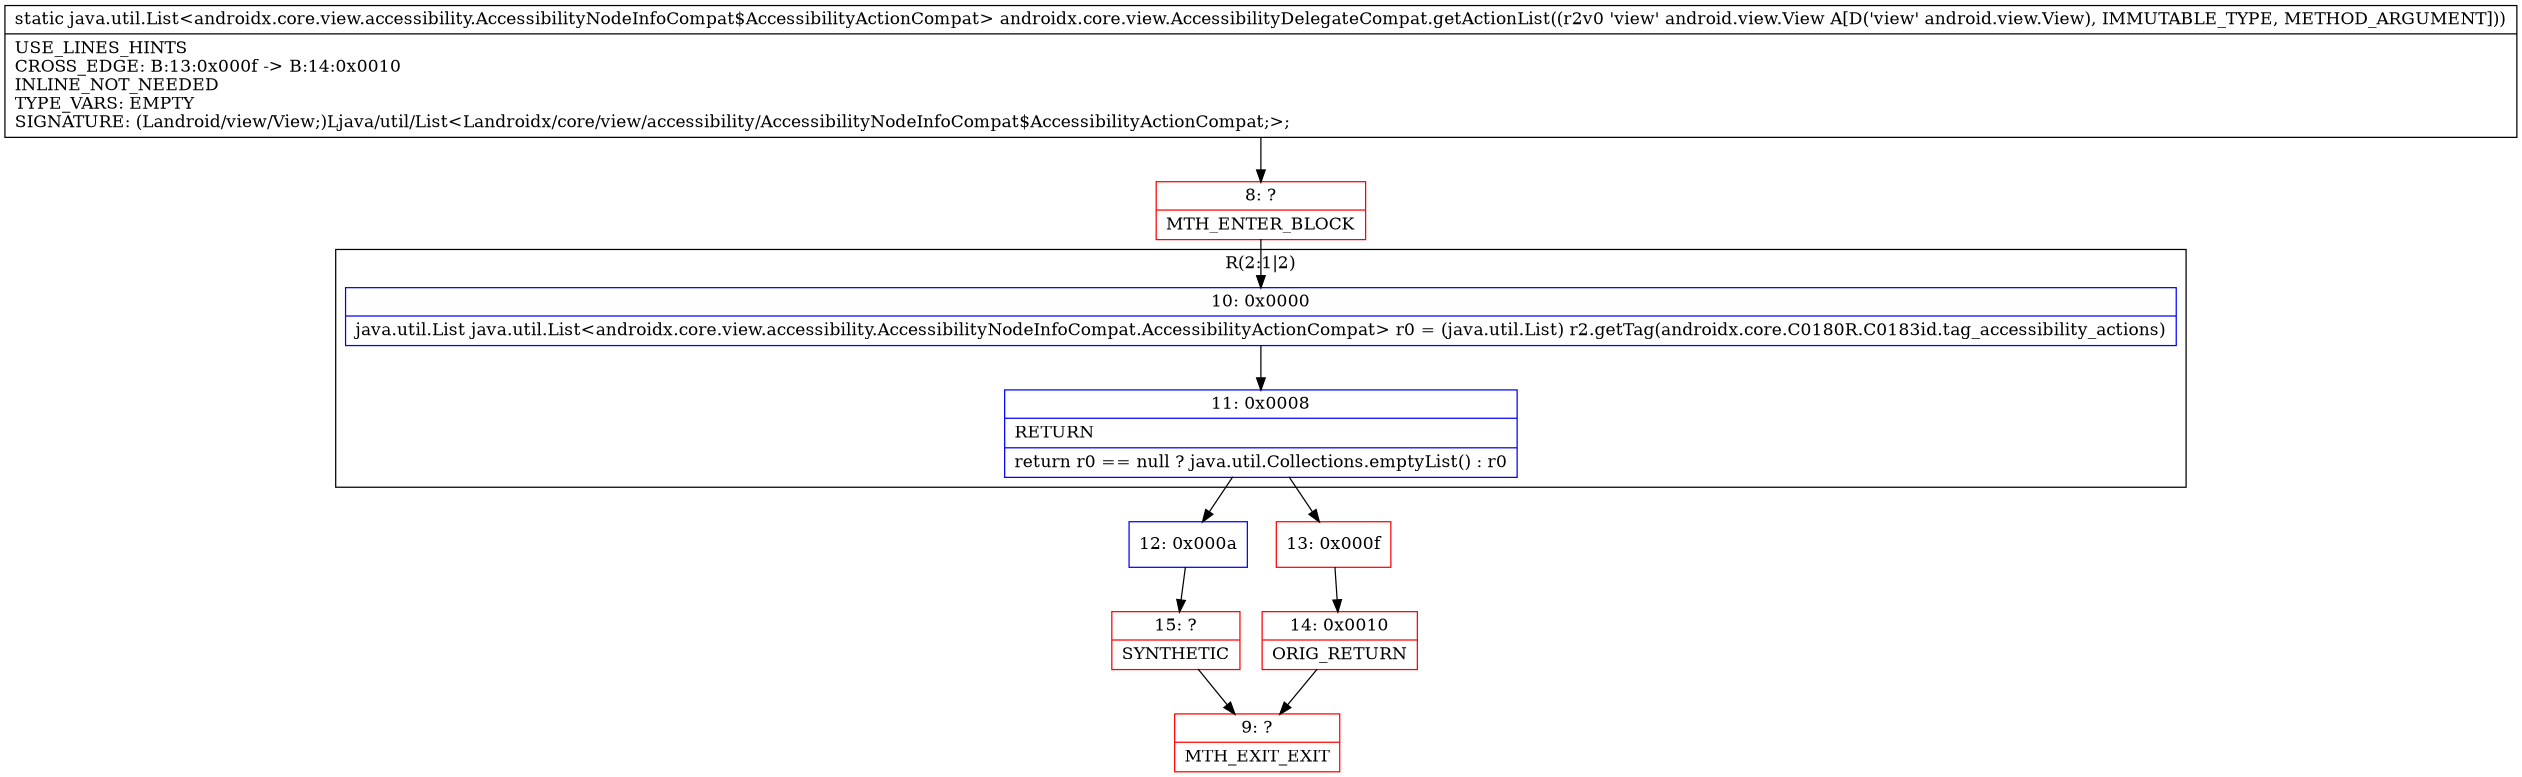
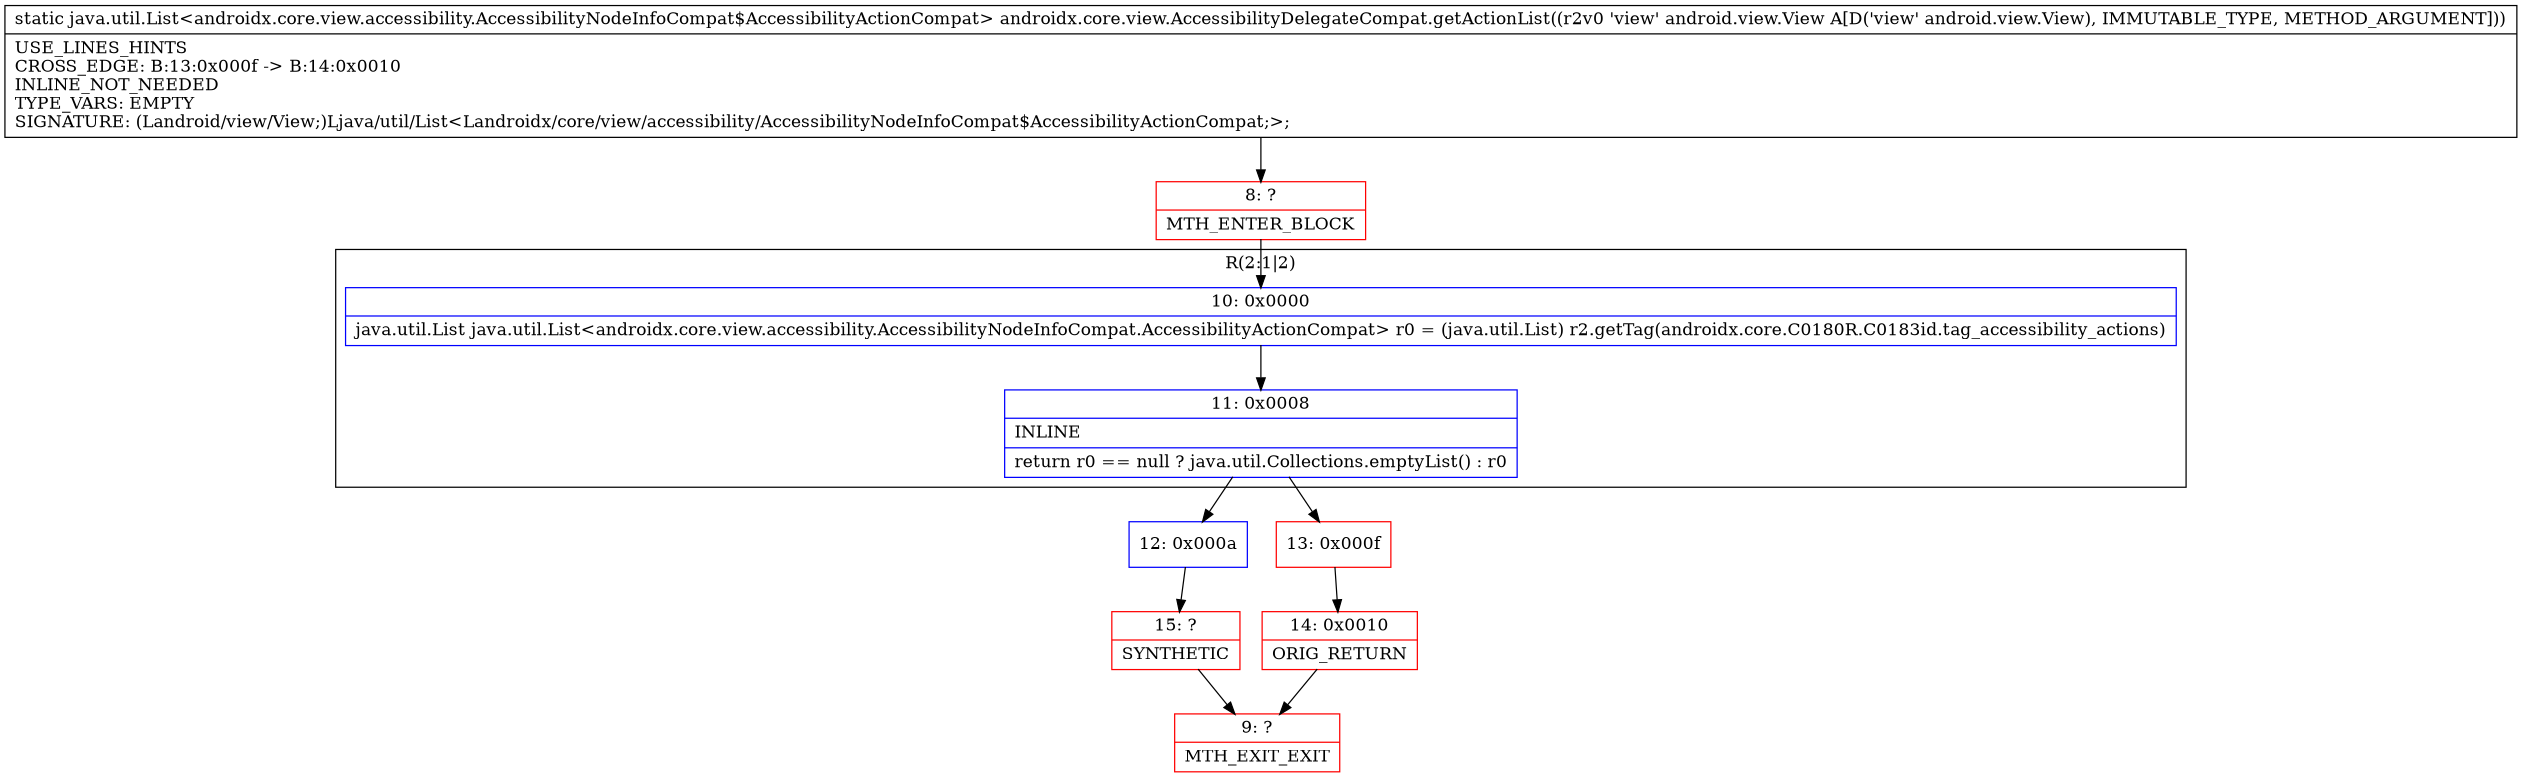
(1055, 432) -> (1048, 432)
